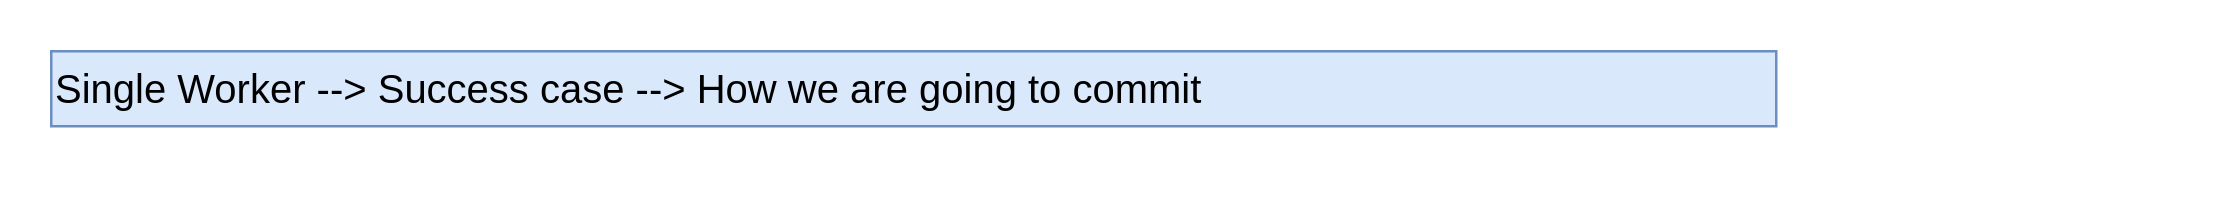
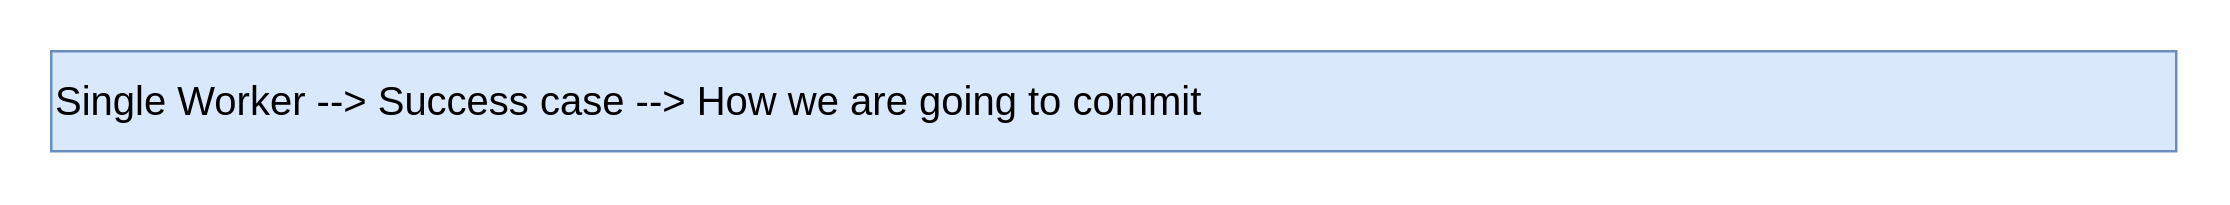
(914, 89) -> (1114, 101)
